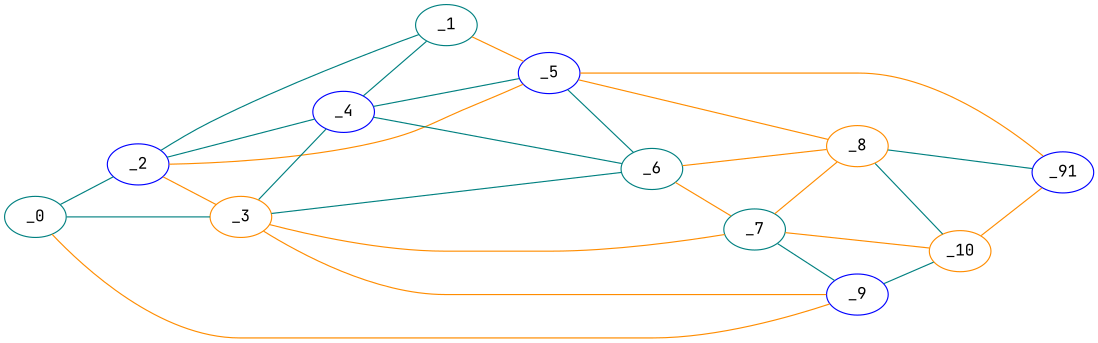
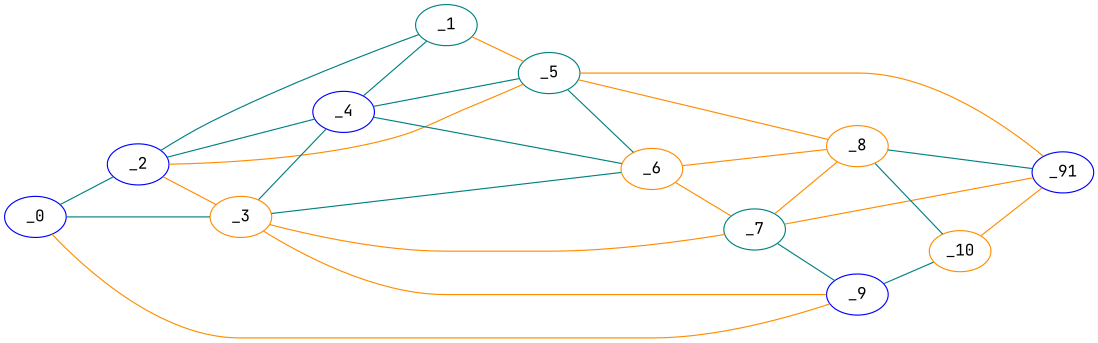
(549, 73) -> (549, 73)
(652, 169) -> (652, 169)
(35, 217) -> (35, 217)
(857, 240) -> (902, 202)
